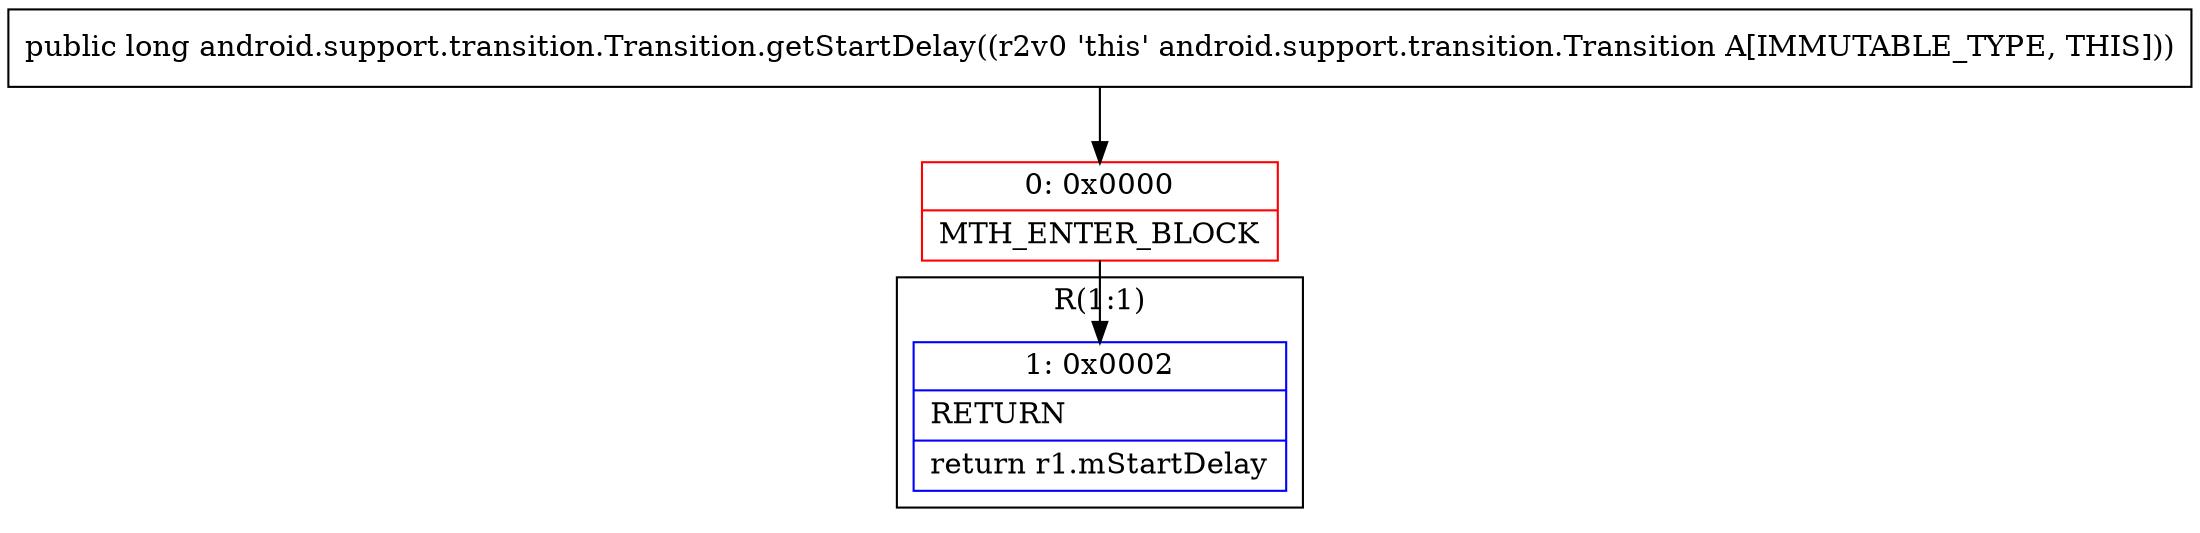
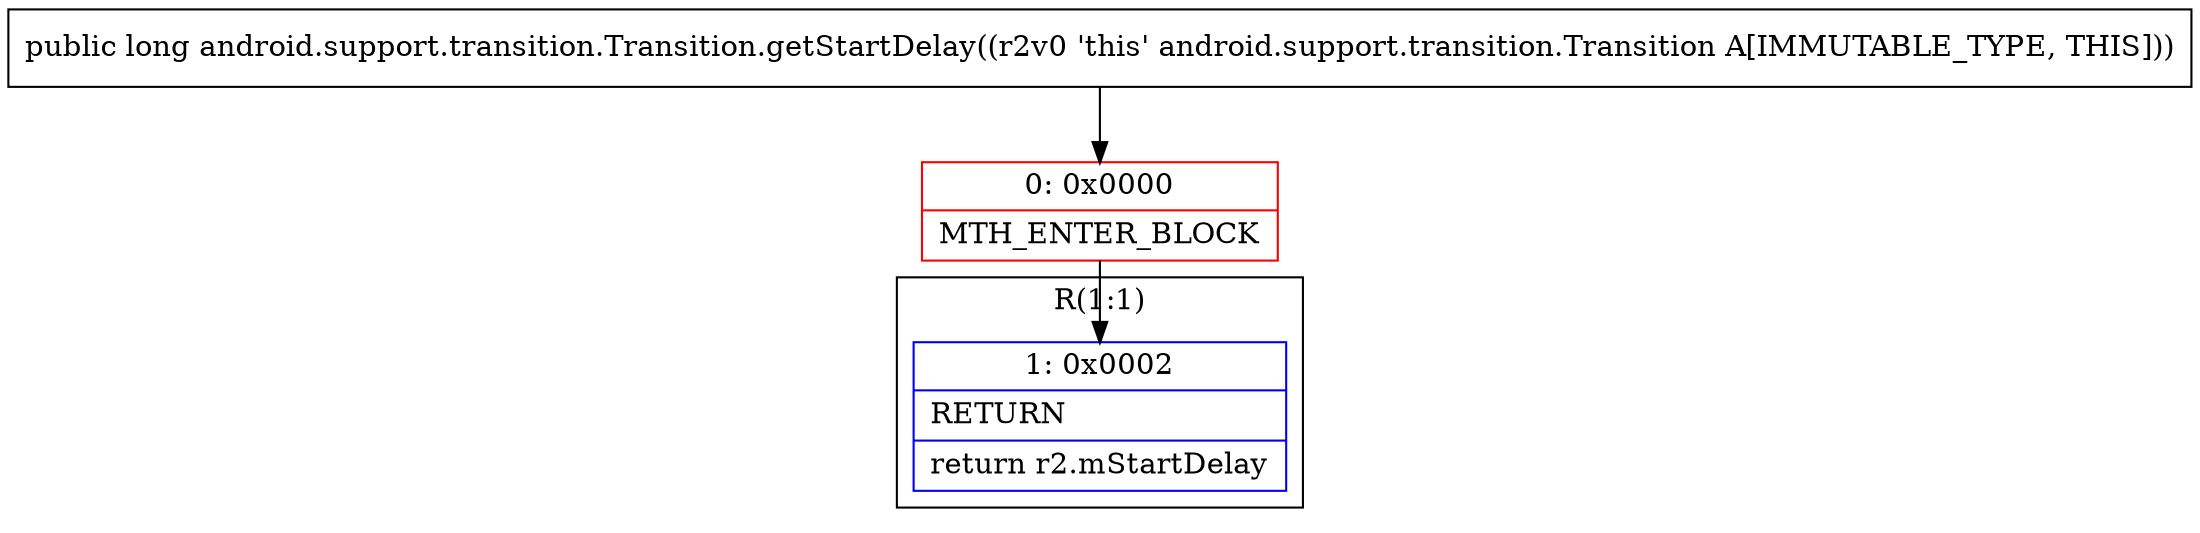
(1100, 465) -> (1100, 465)
